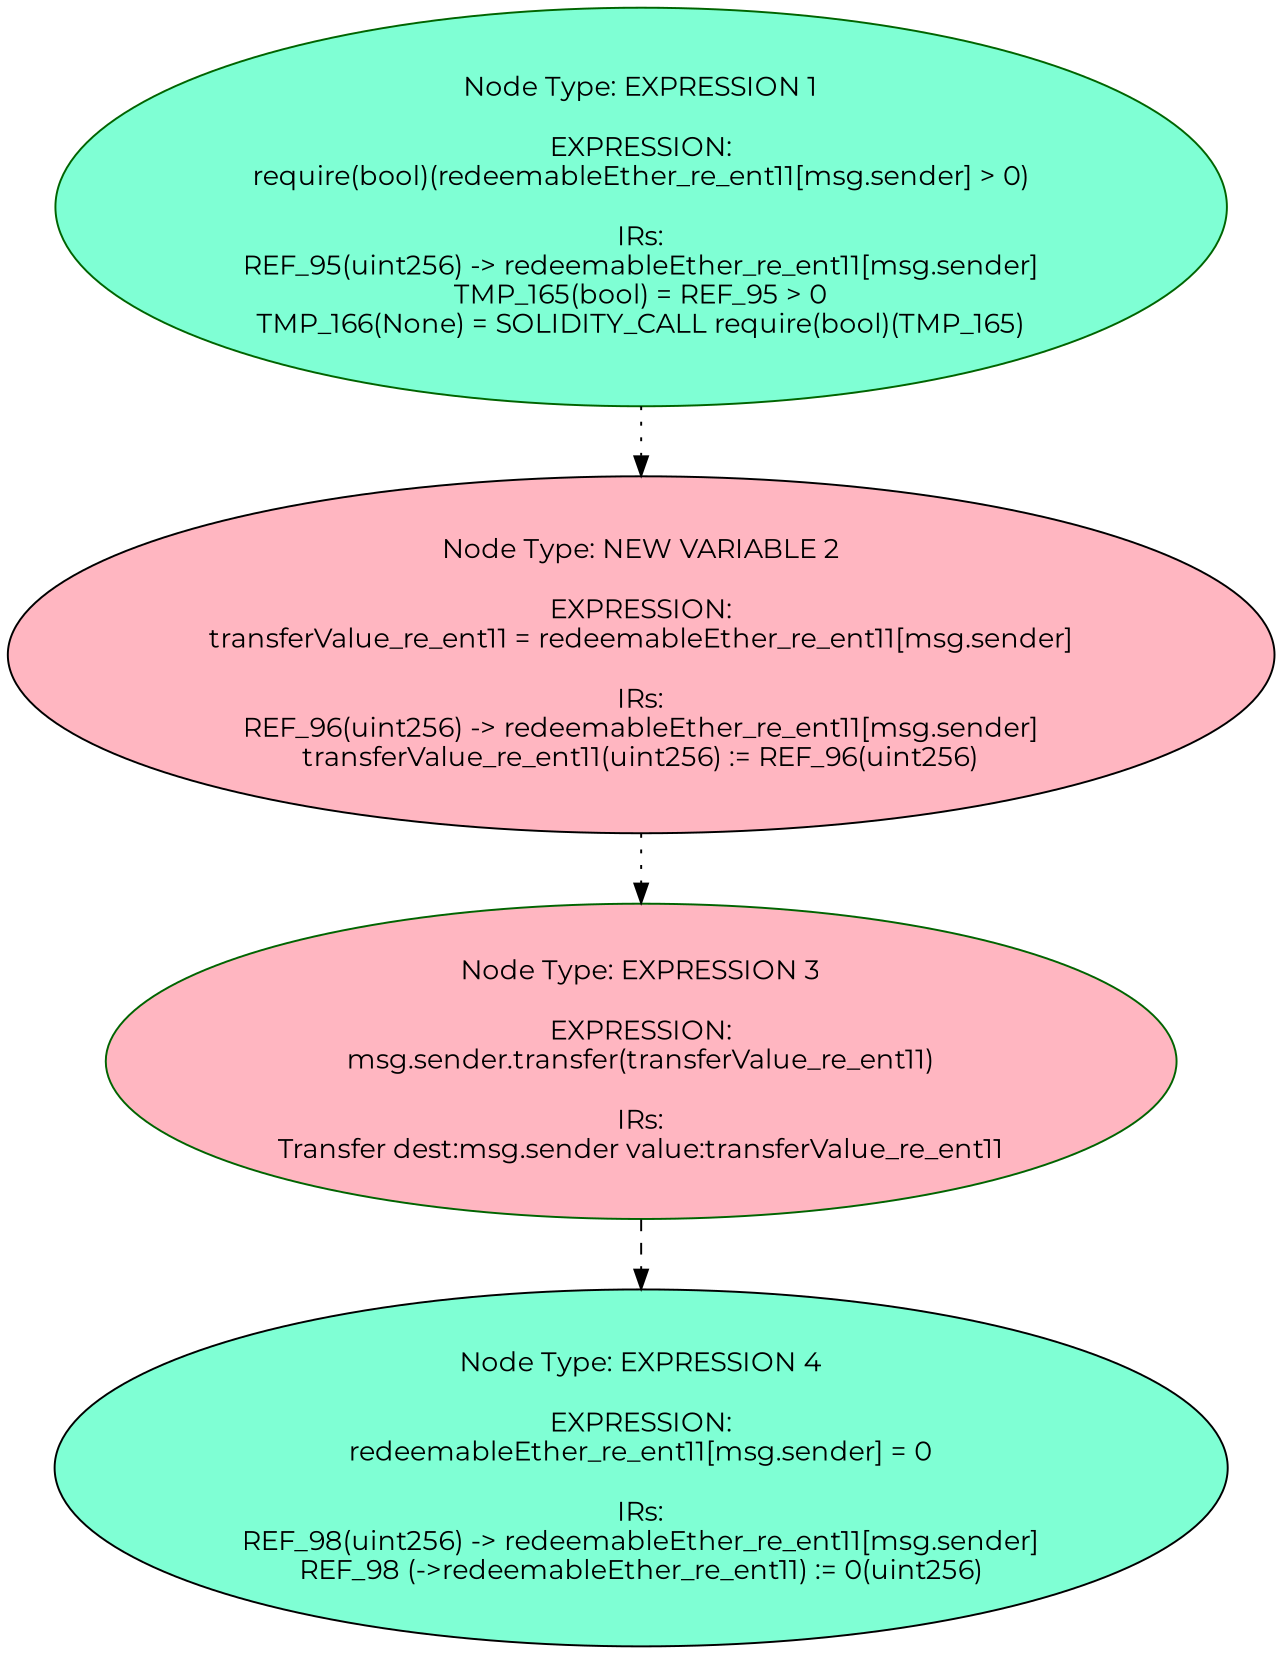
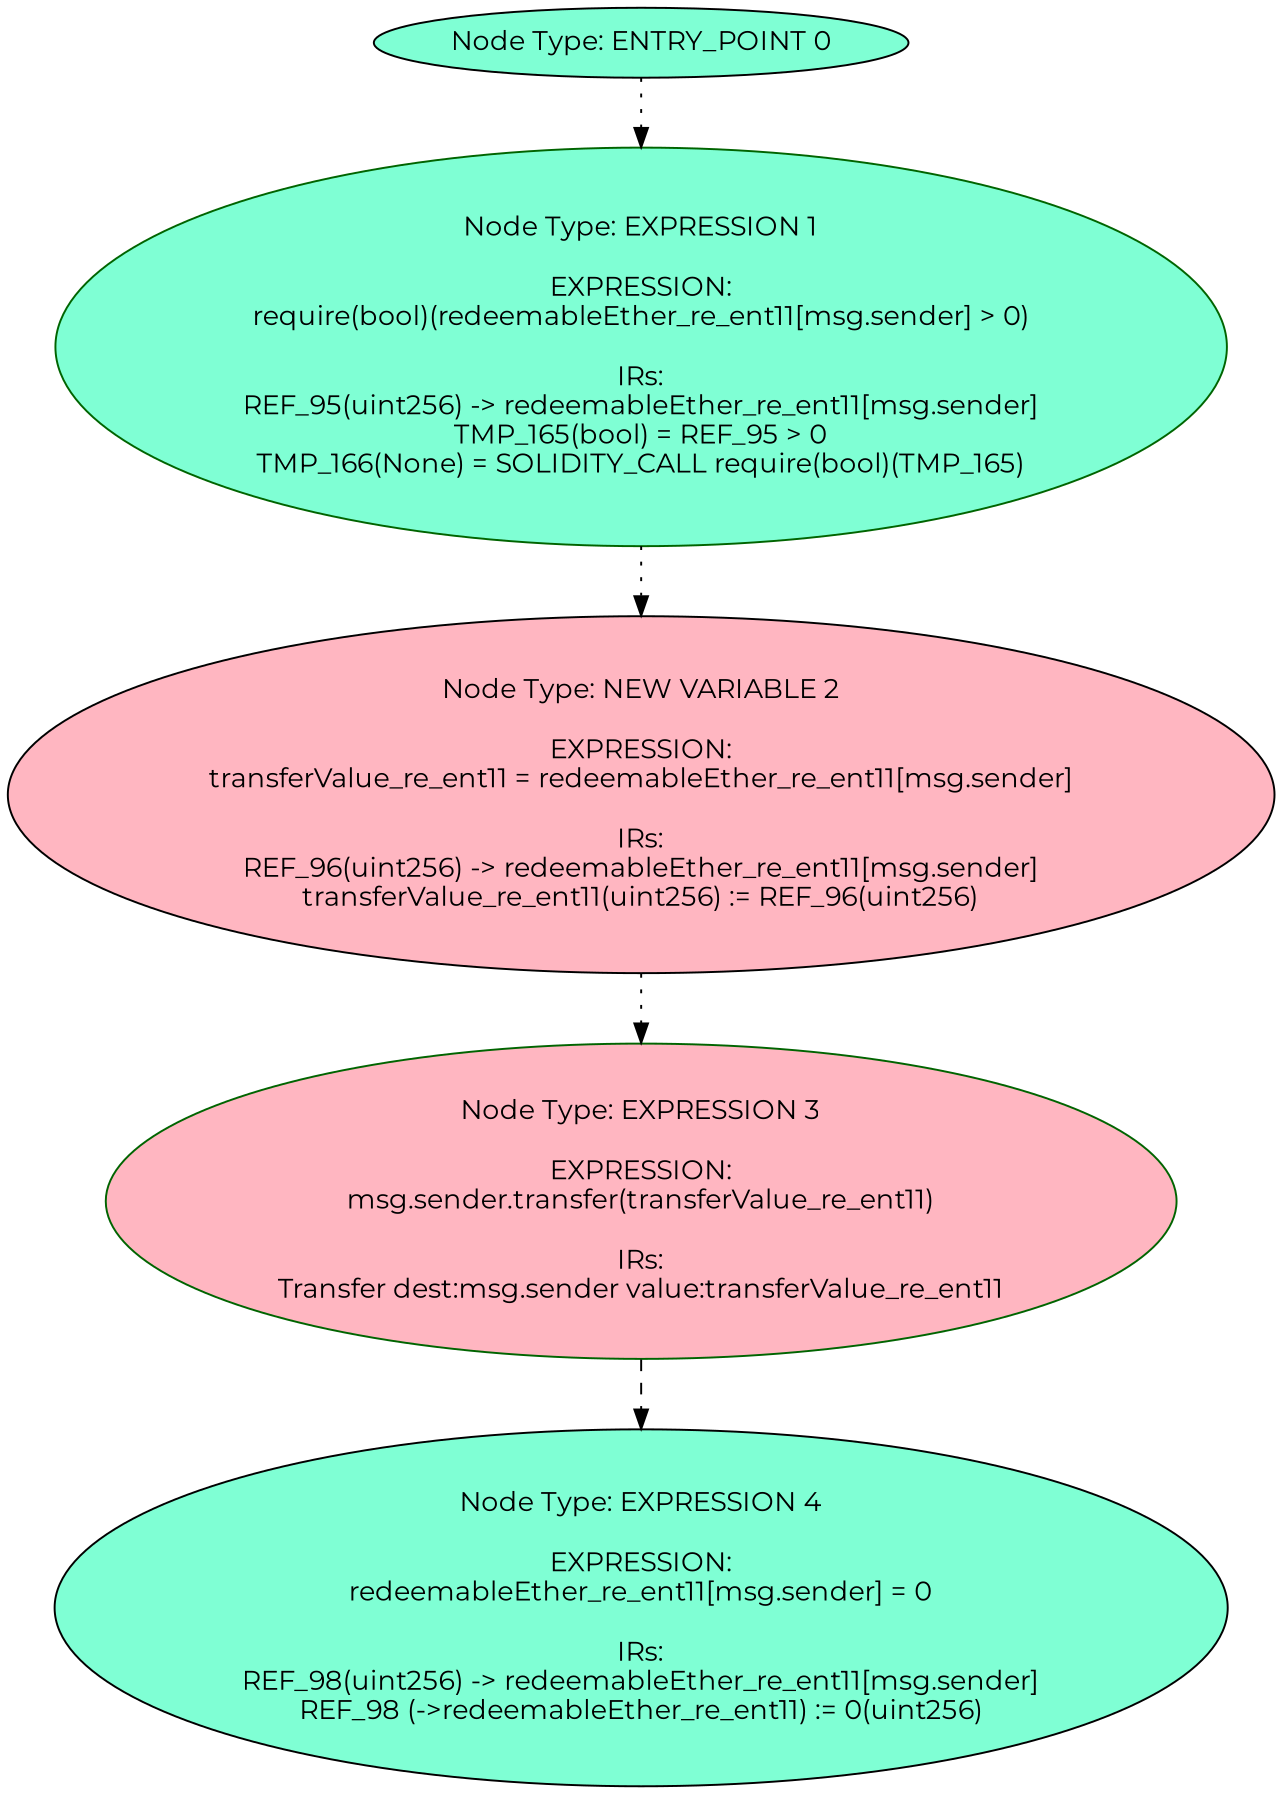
none -> (641, 43)
